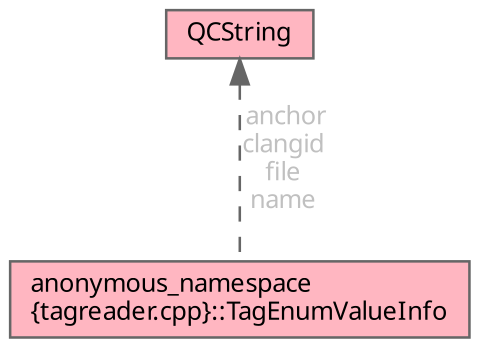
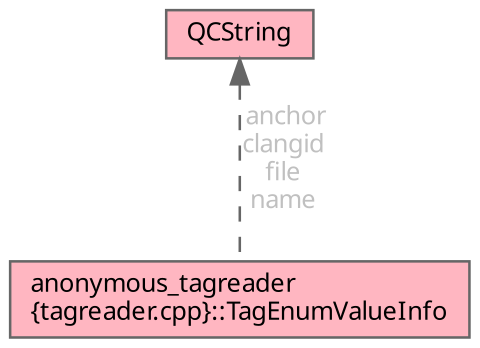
(240, 299) -> (240, 299)
